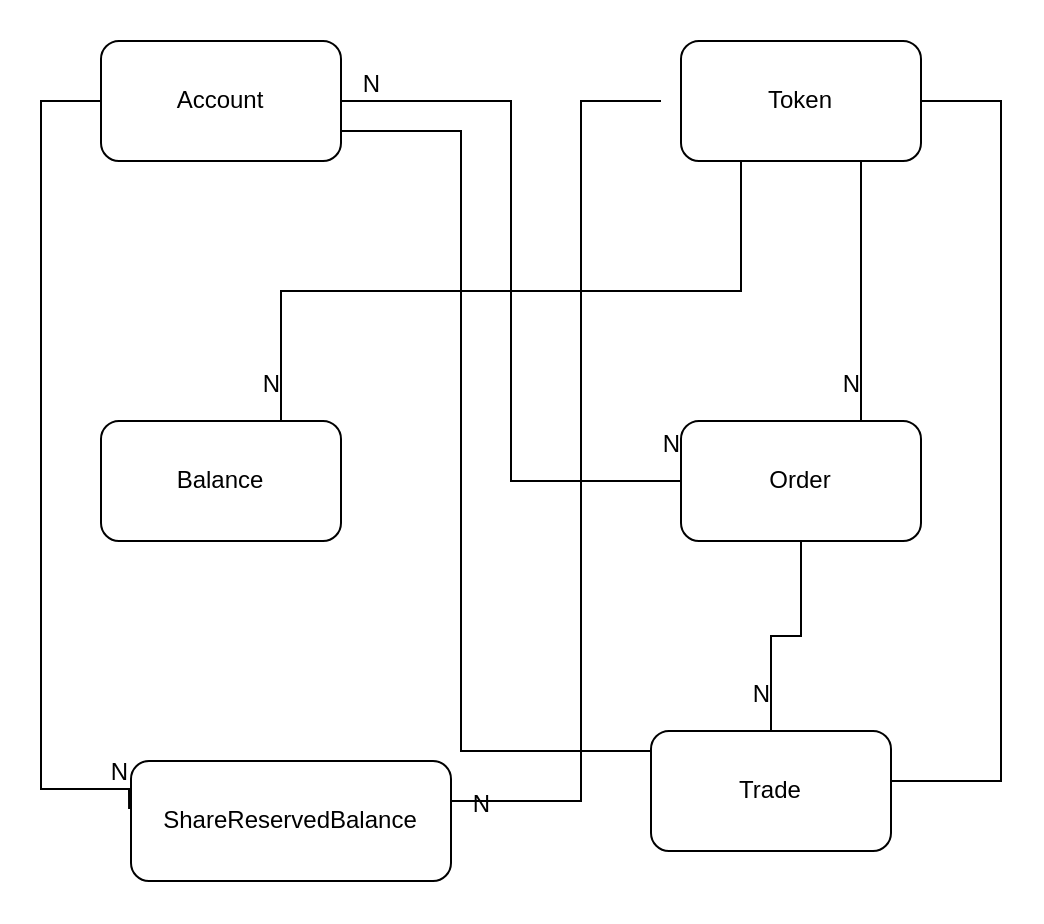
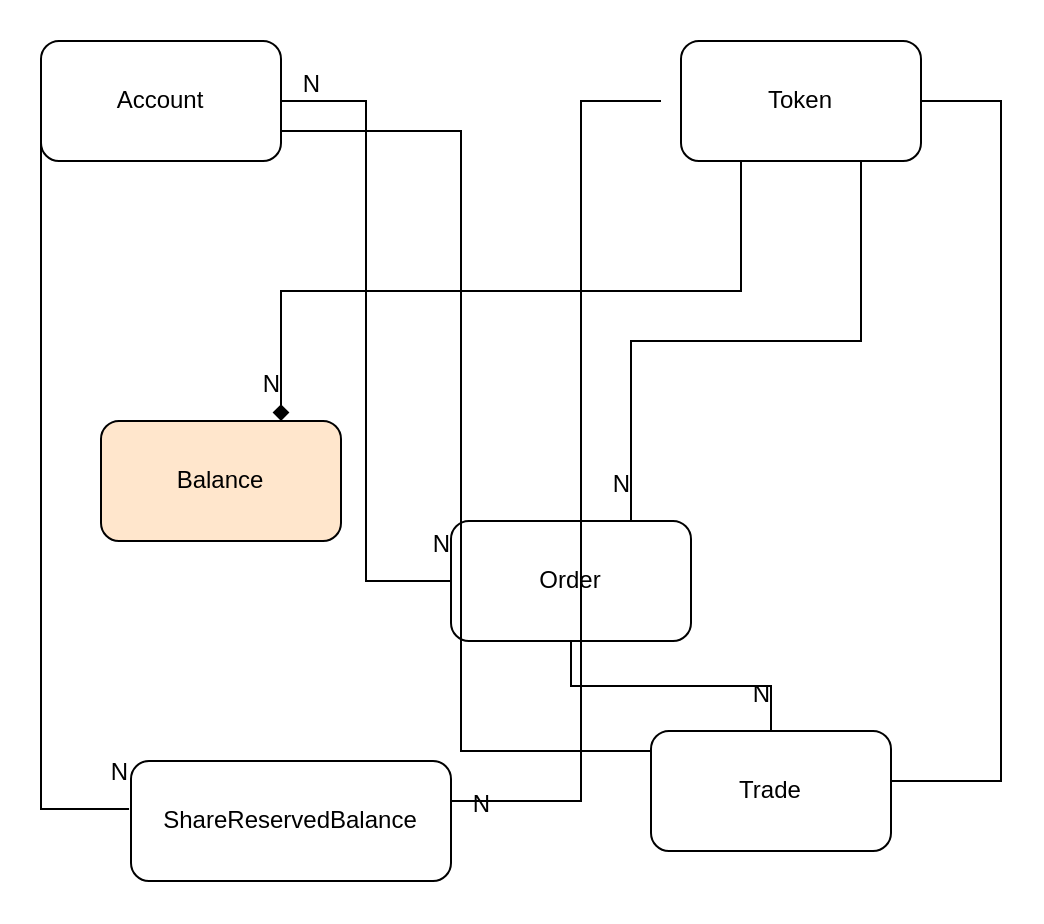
(221, 101) -> (161, 101)
(281, 412) -> (281, 405)
(221, 481) -> (221, 481)
(801, 481) -> (571, 581)
